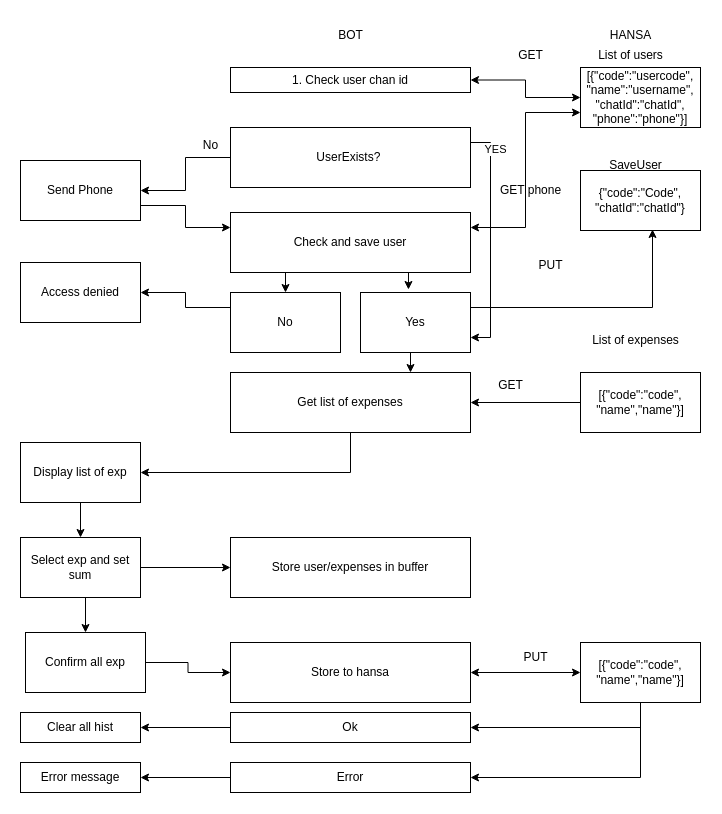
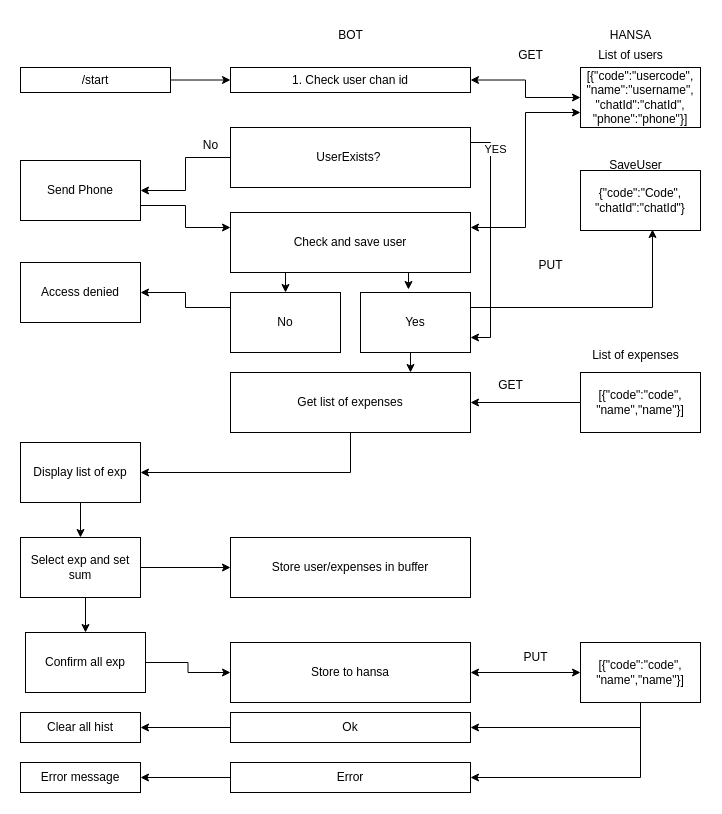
none -> (96, 80)
none -> (197, 80)
(531, 191) -> none
(636, 341) -> (636, 356)
